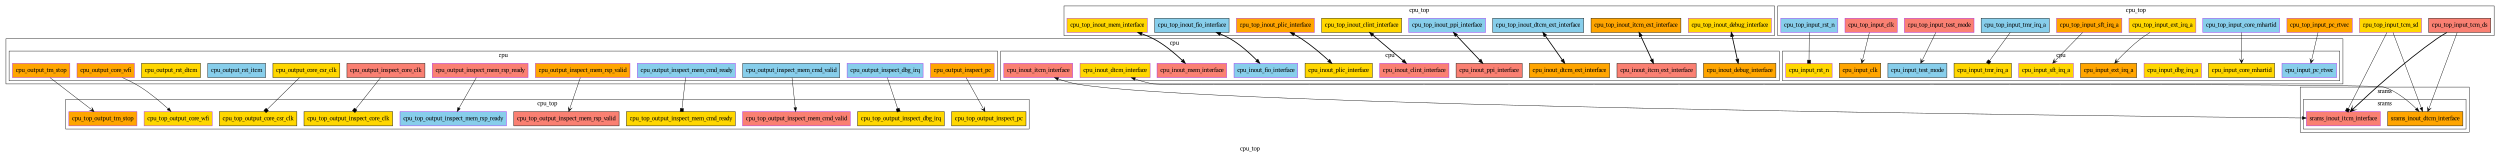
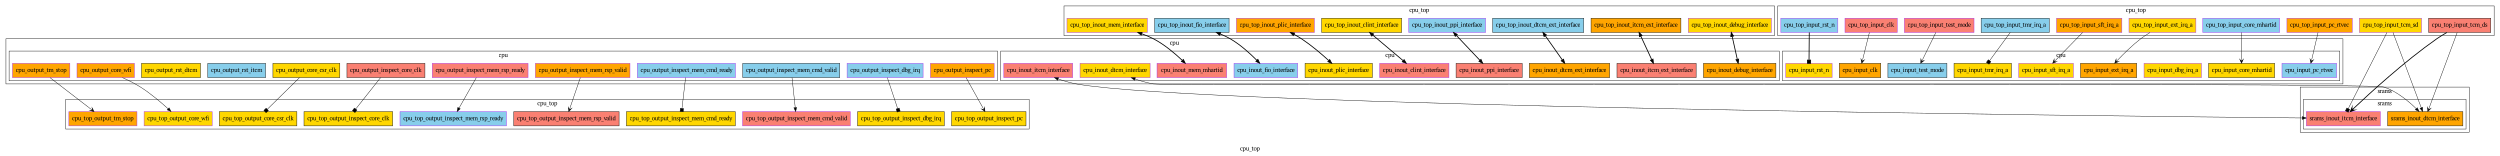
(1809, 46) -> (1809, 46)
(1192, 70) -> (1192, 70)
